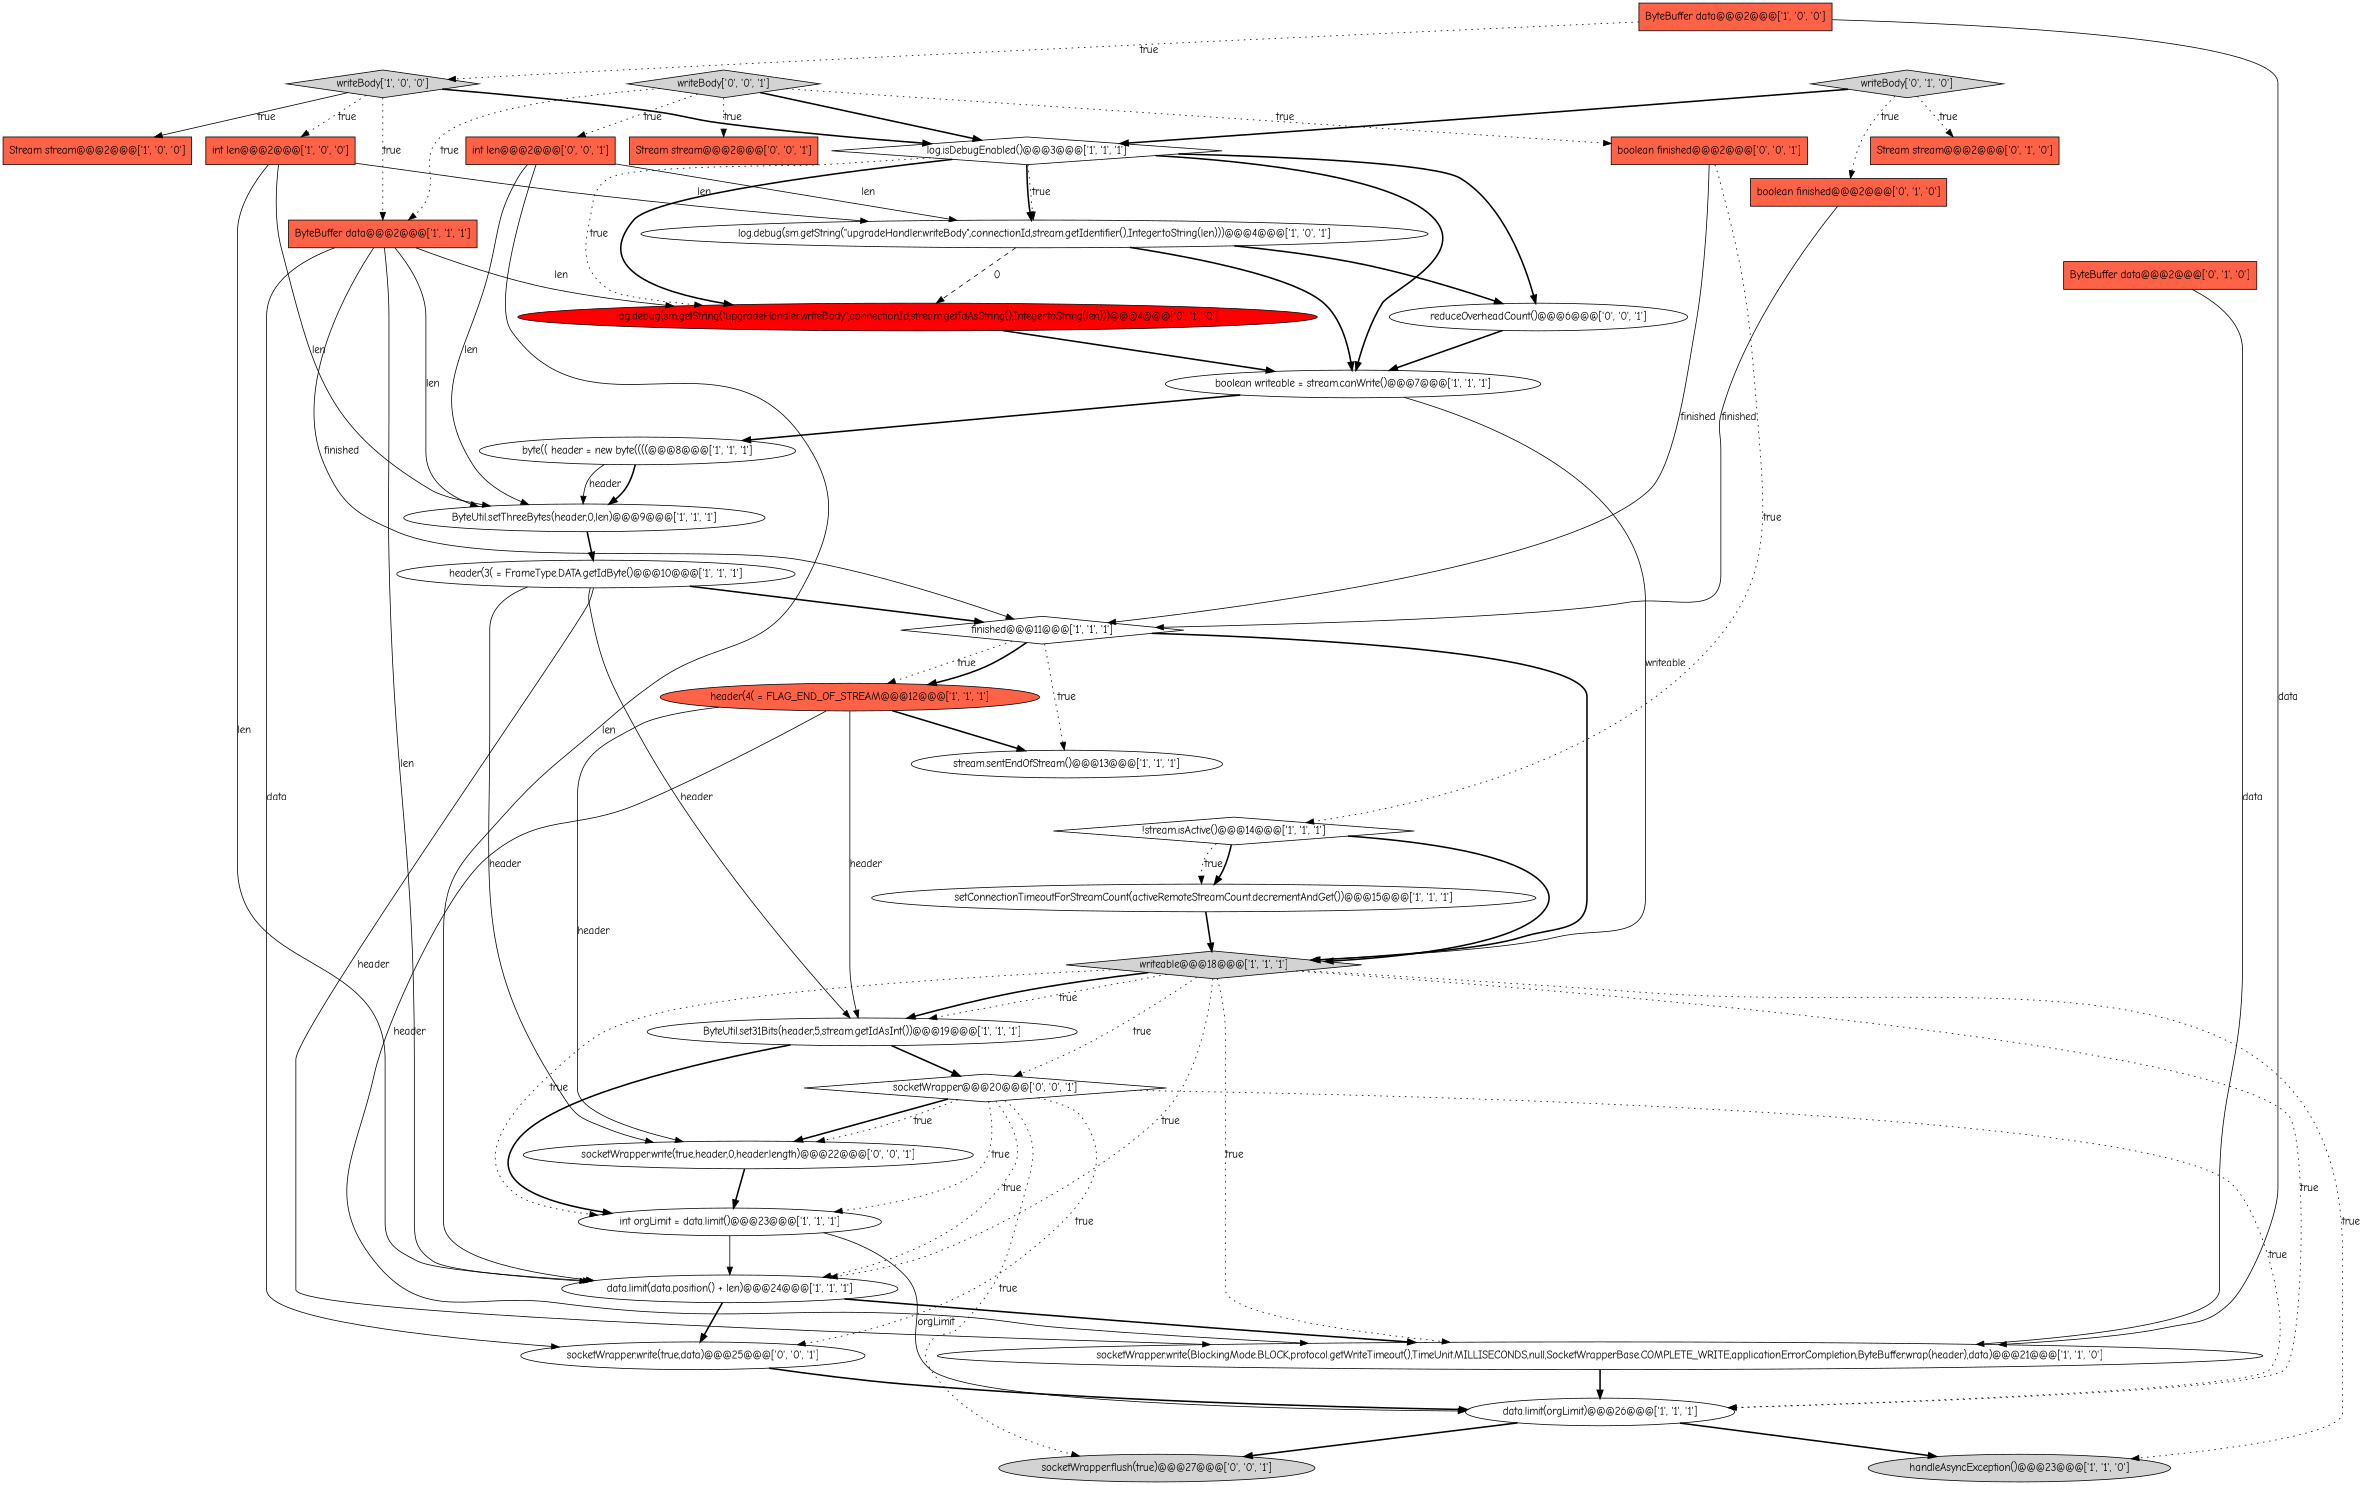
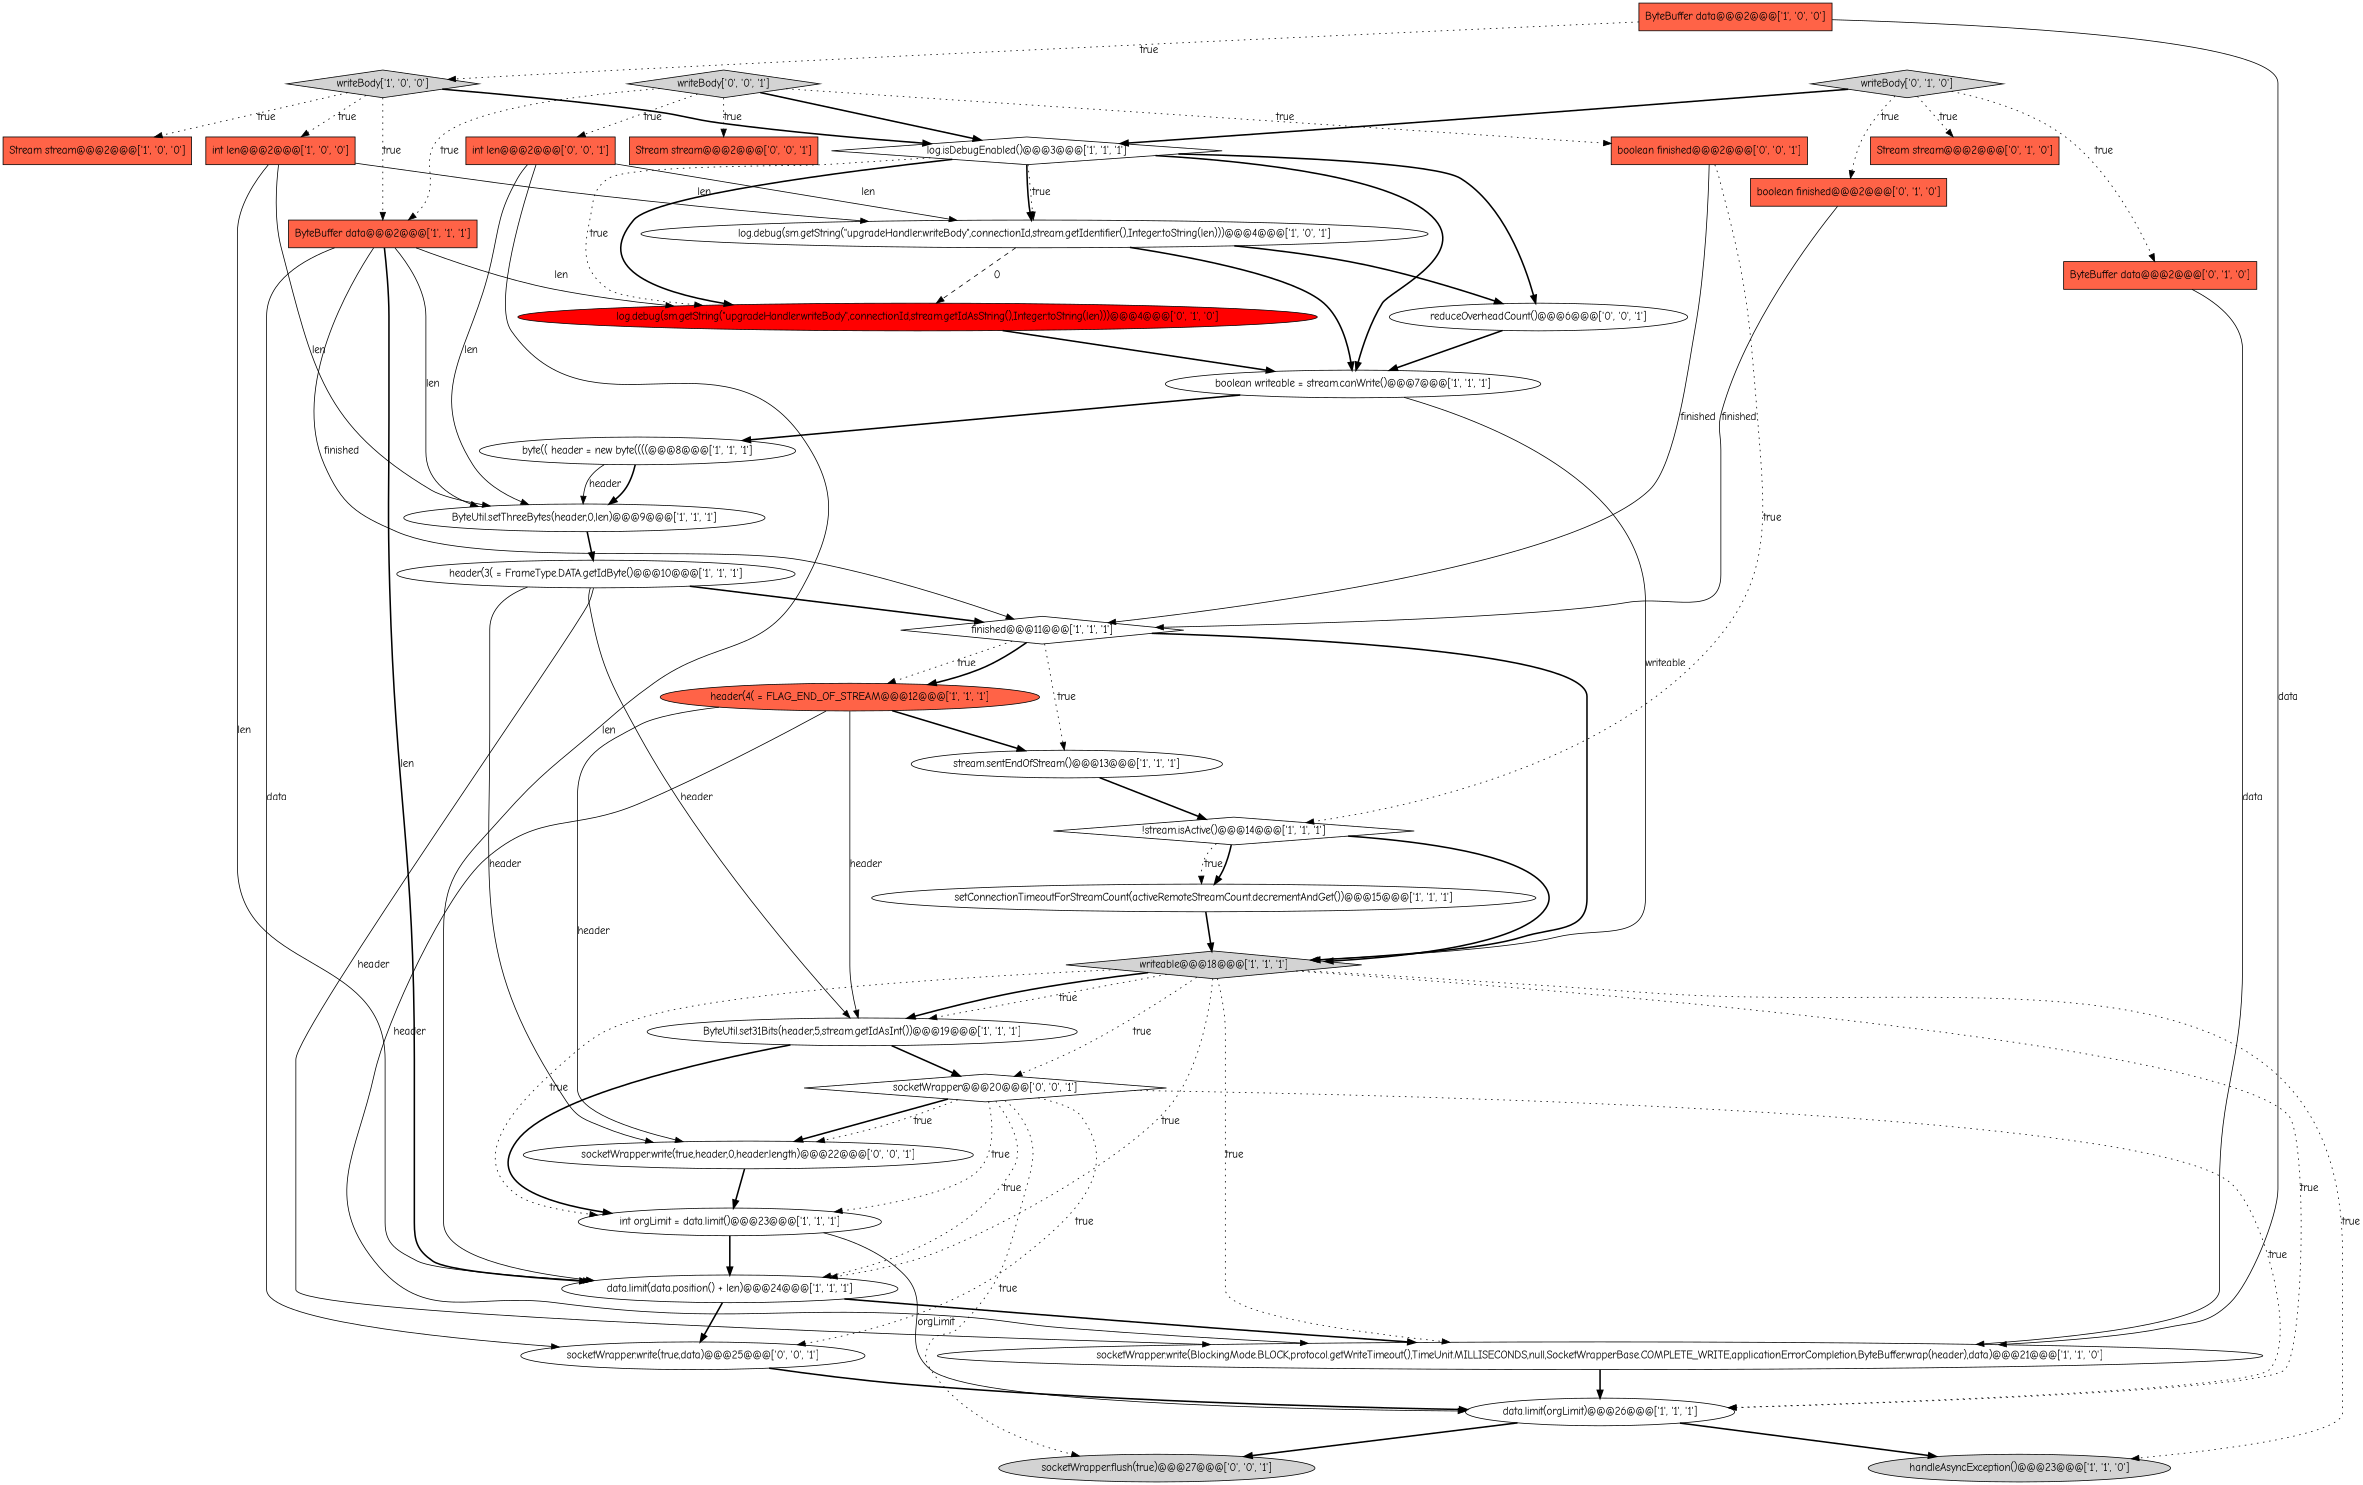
(255, 114) -> (255, 114)
none -> (2075, 145)
none -> (1149, 797)
(405, 832) -> (405, 832)
(730, 1251) -> (730, 1251)
